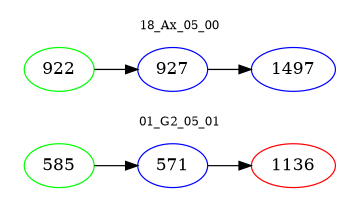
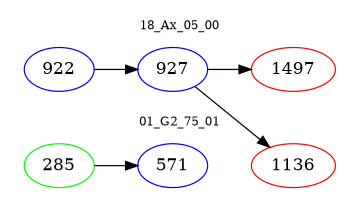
(59, 69) -> (59, 69)
(293, 69) -> (293, 69)
(180, 122) -> (180, 122)
(59, 166) -> (59, 166)
(223, 166) -> (234, 118)
